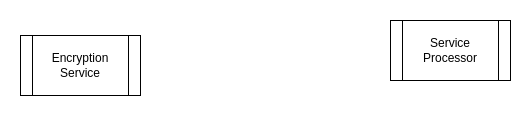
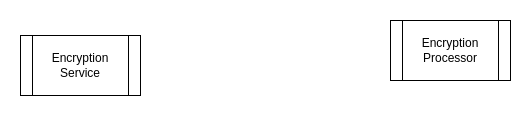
(451, 51) -> (451, 51)
